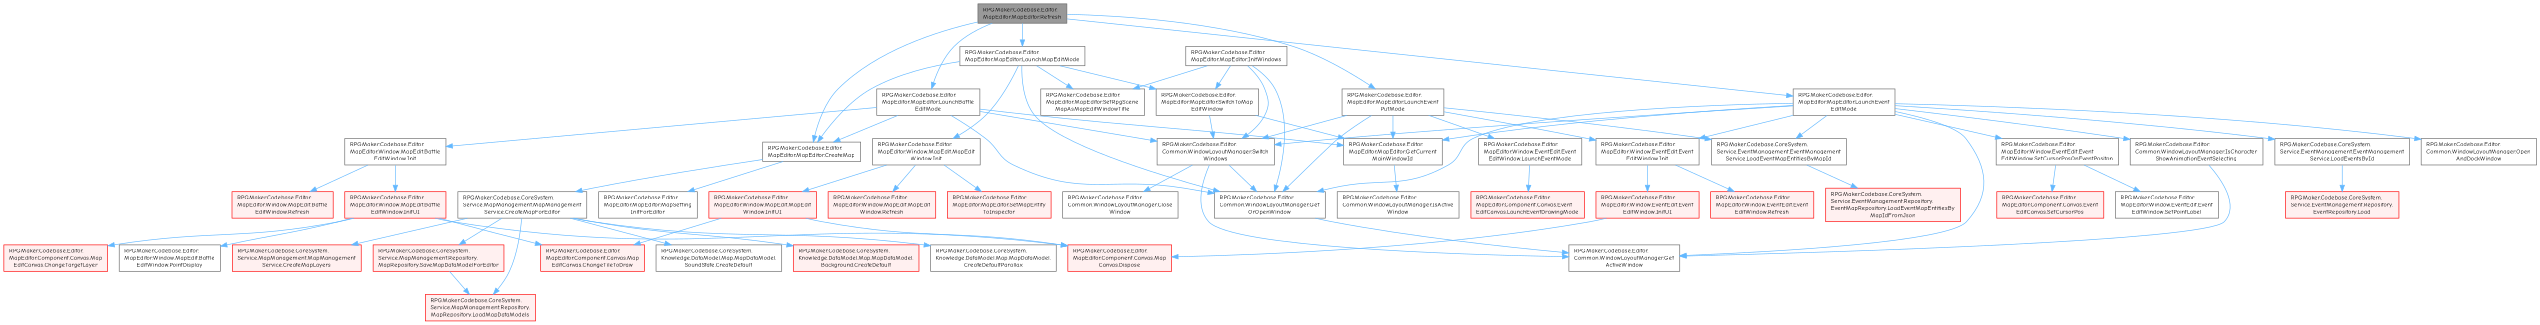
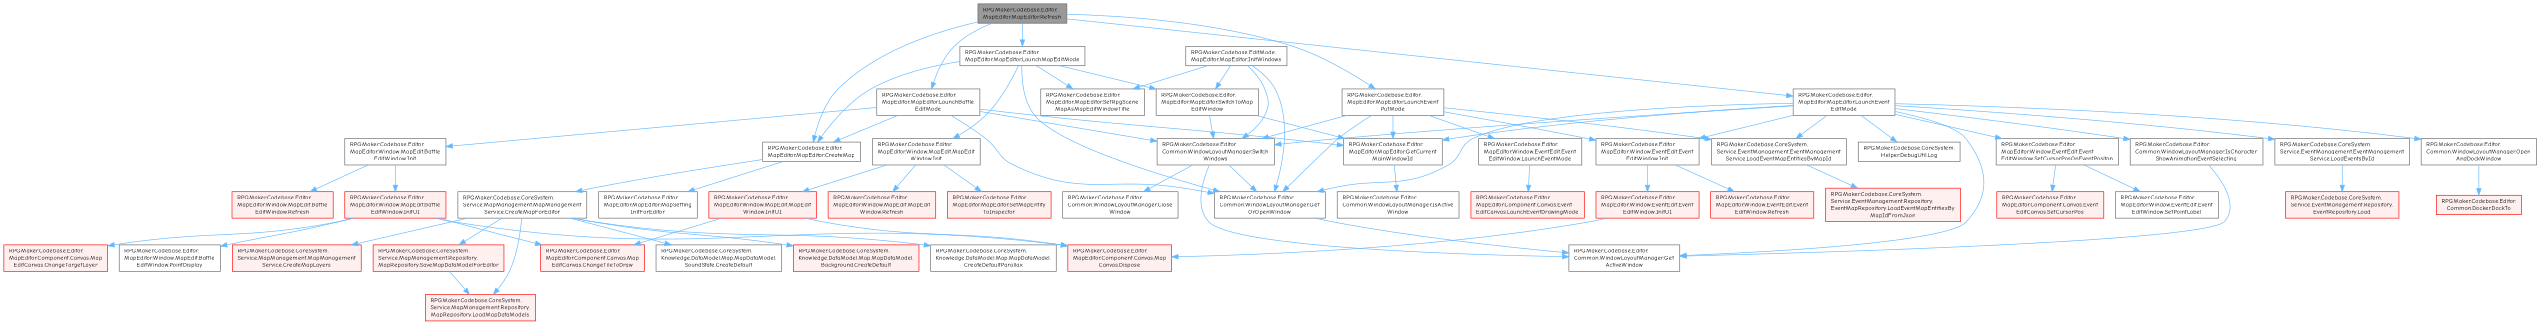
(1236, 56) -> (1236, 56)
none -> (1909, 152)
none -> (2479, 205)
